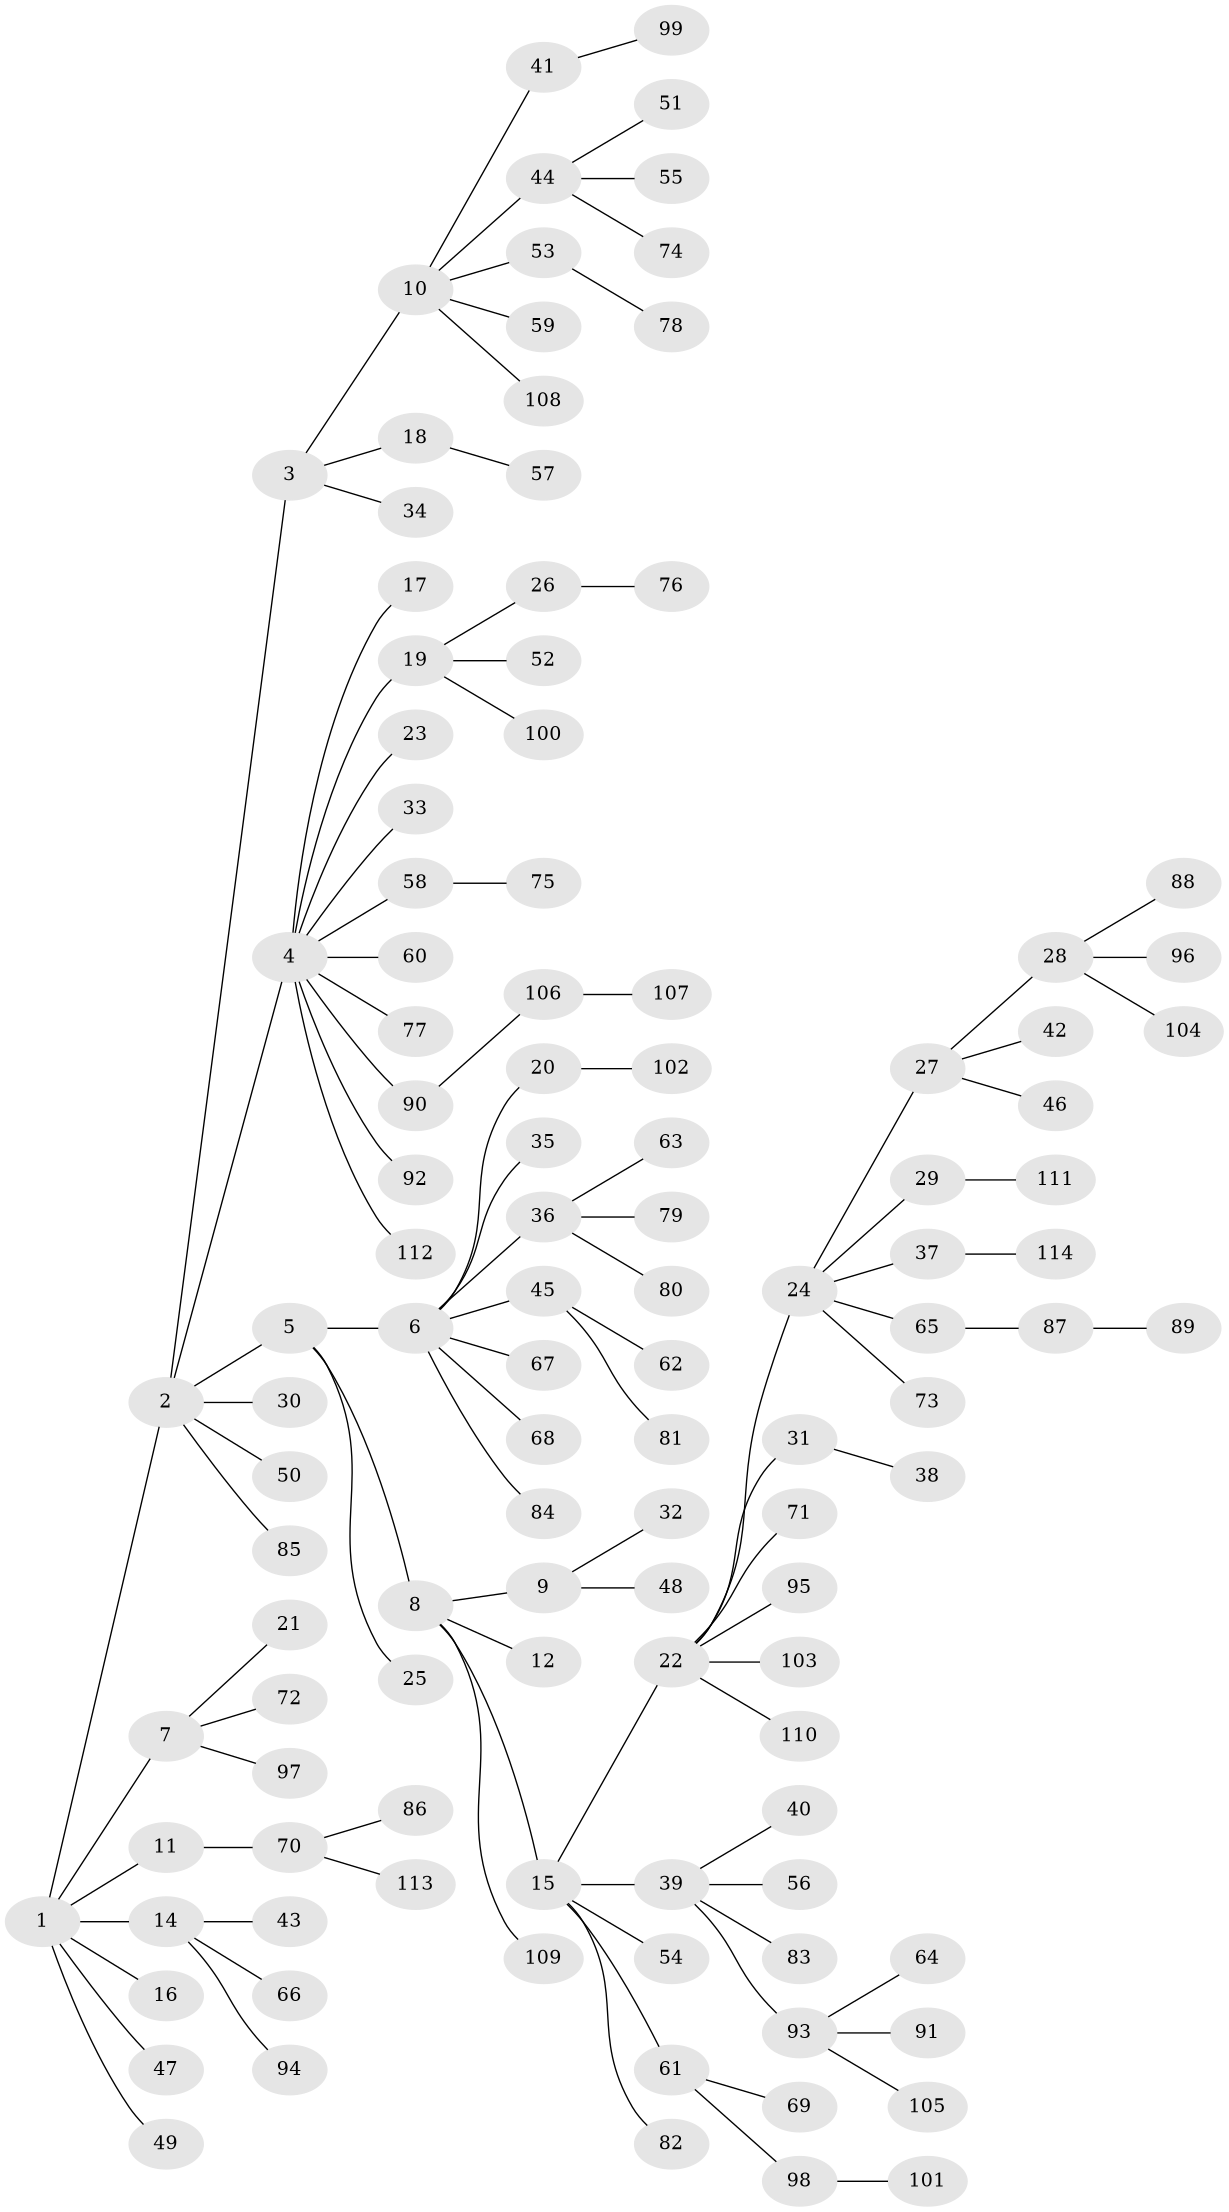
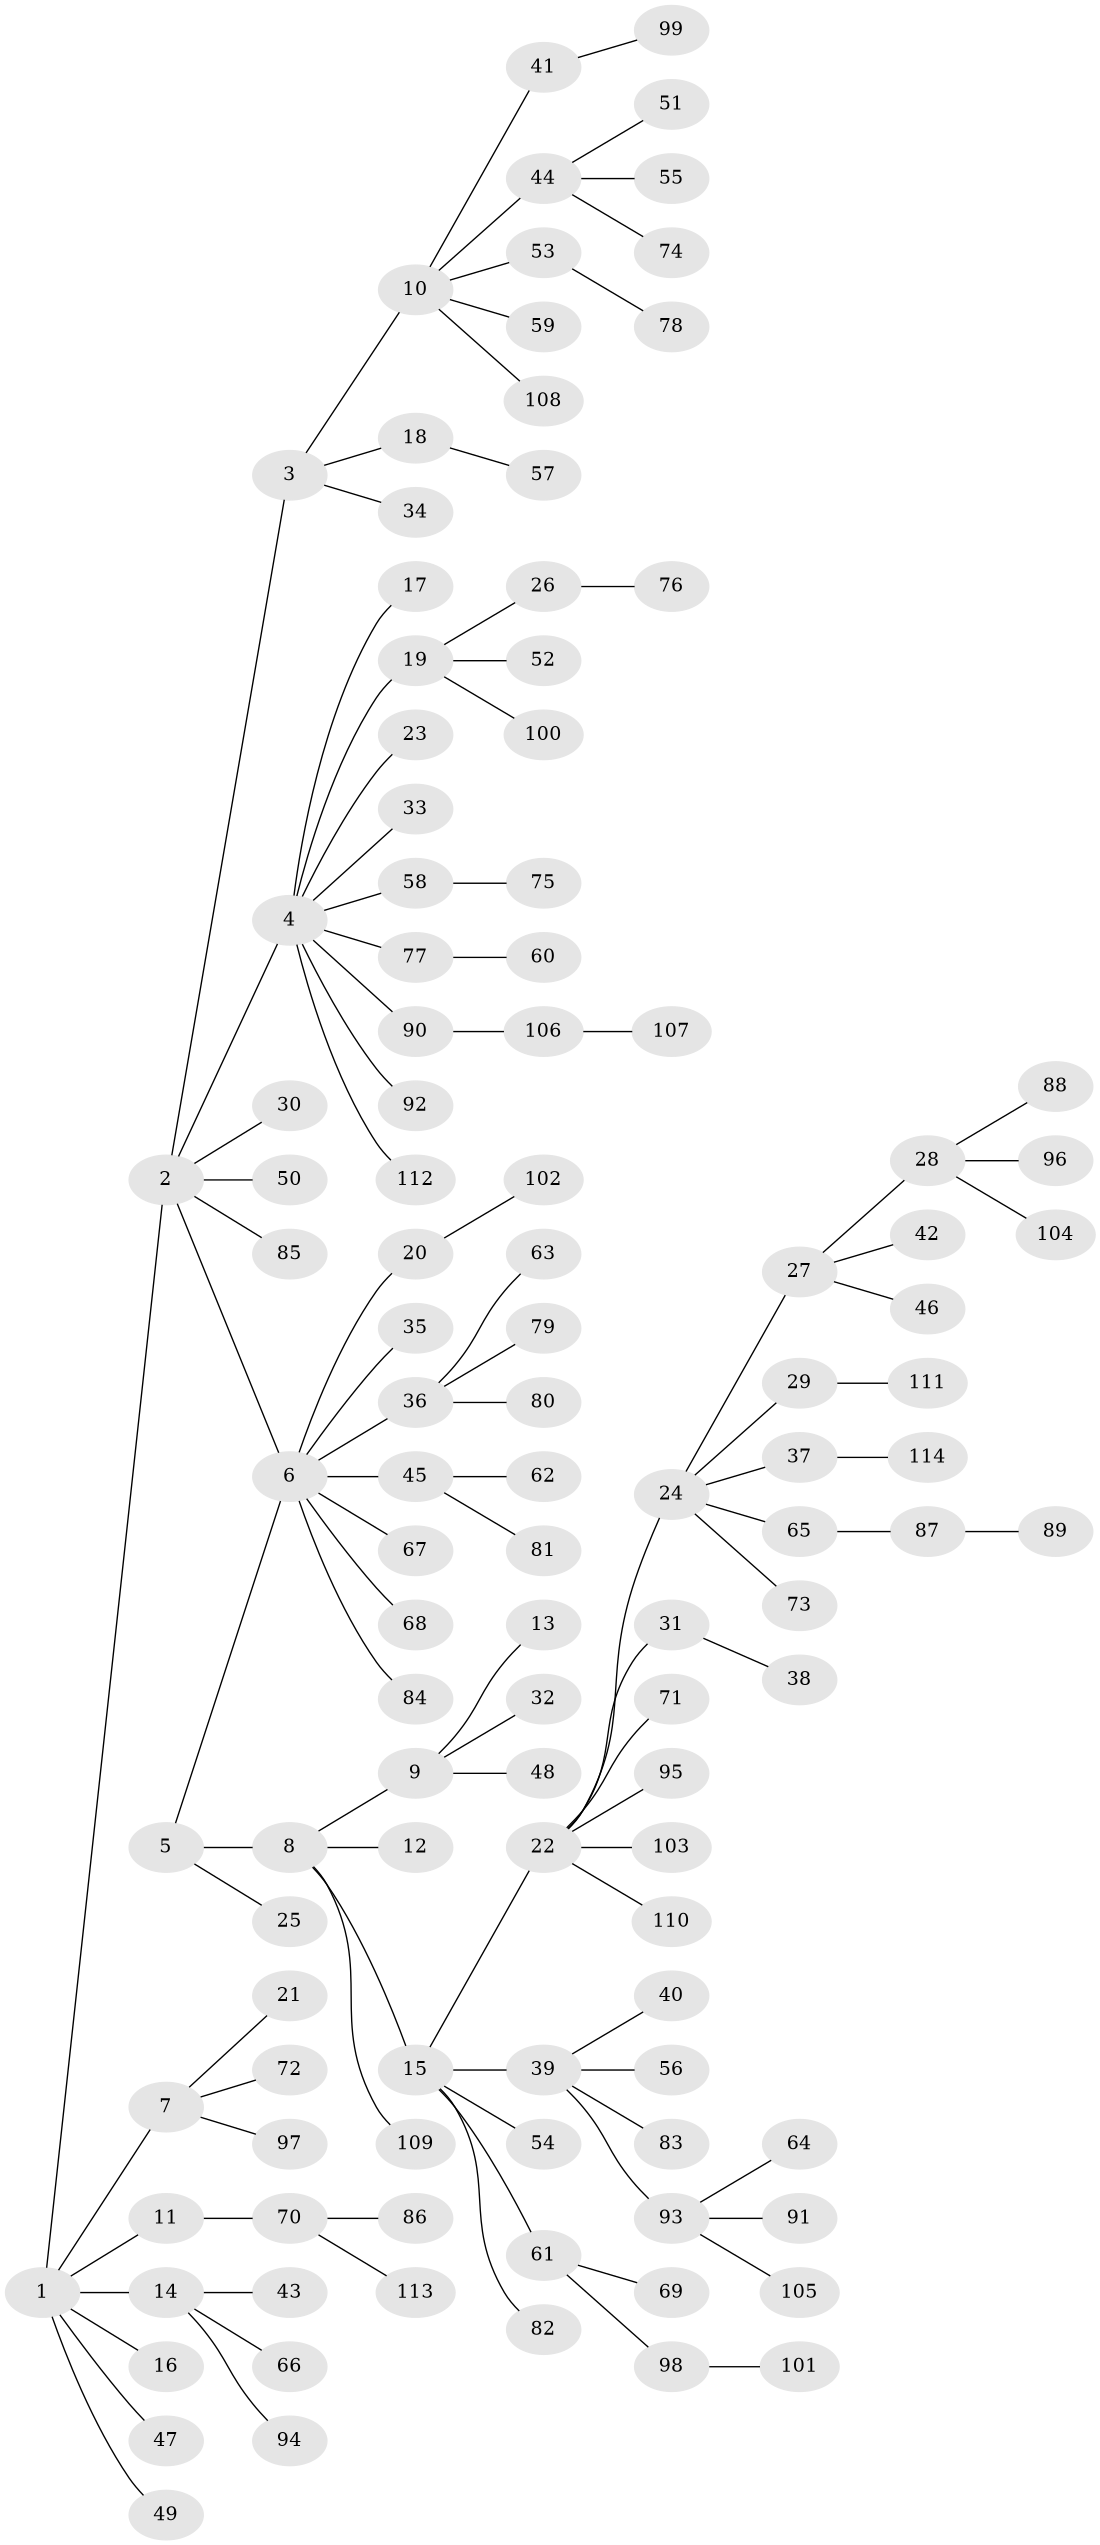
(353, 957) -> (480, 957)
(228, 1365) -> (228, 1328)
none -> (544, 1625)
